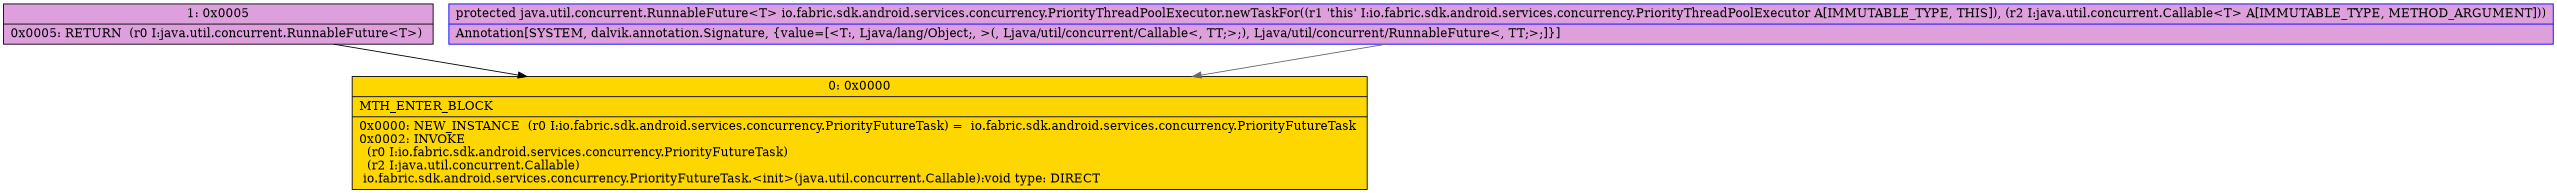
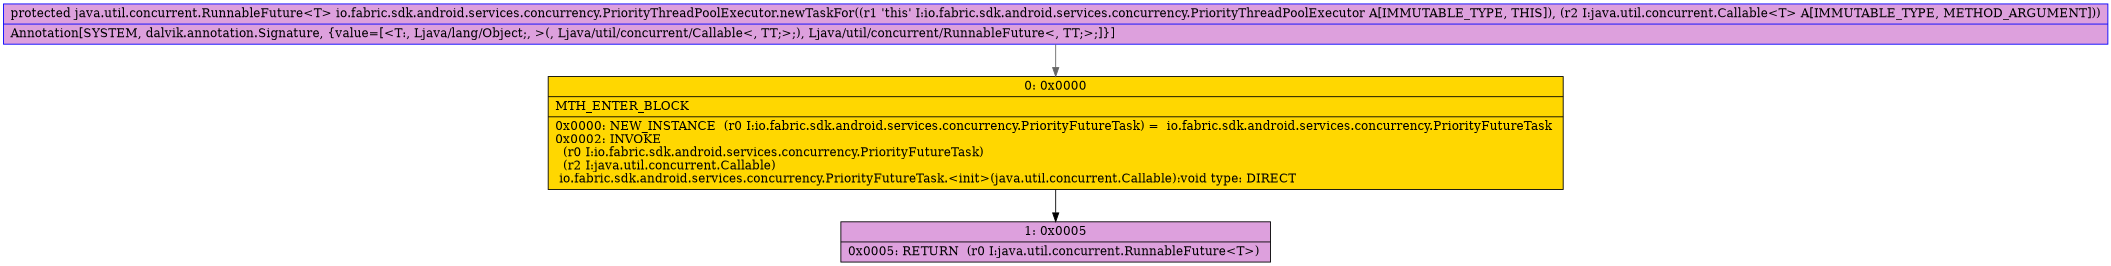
(426, 60) -> (1056, 201)
